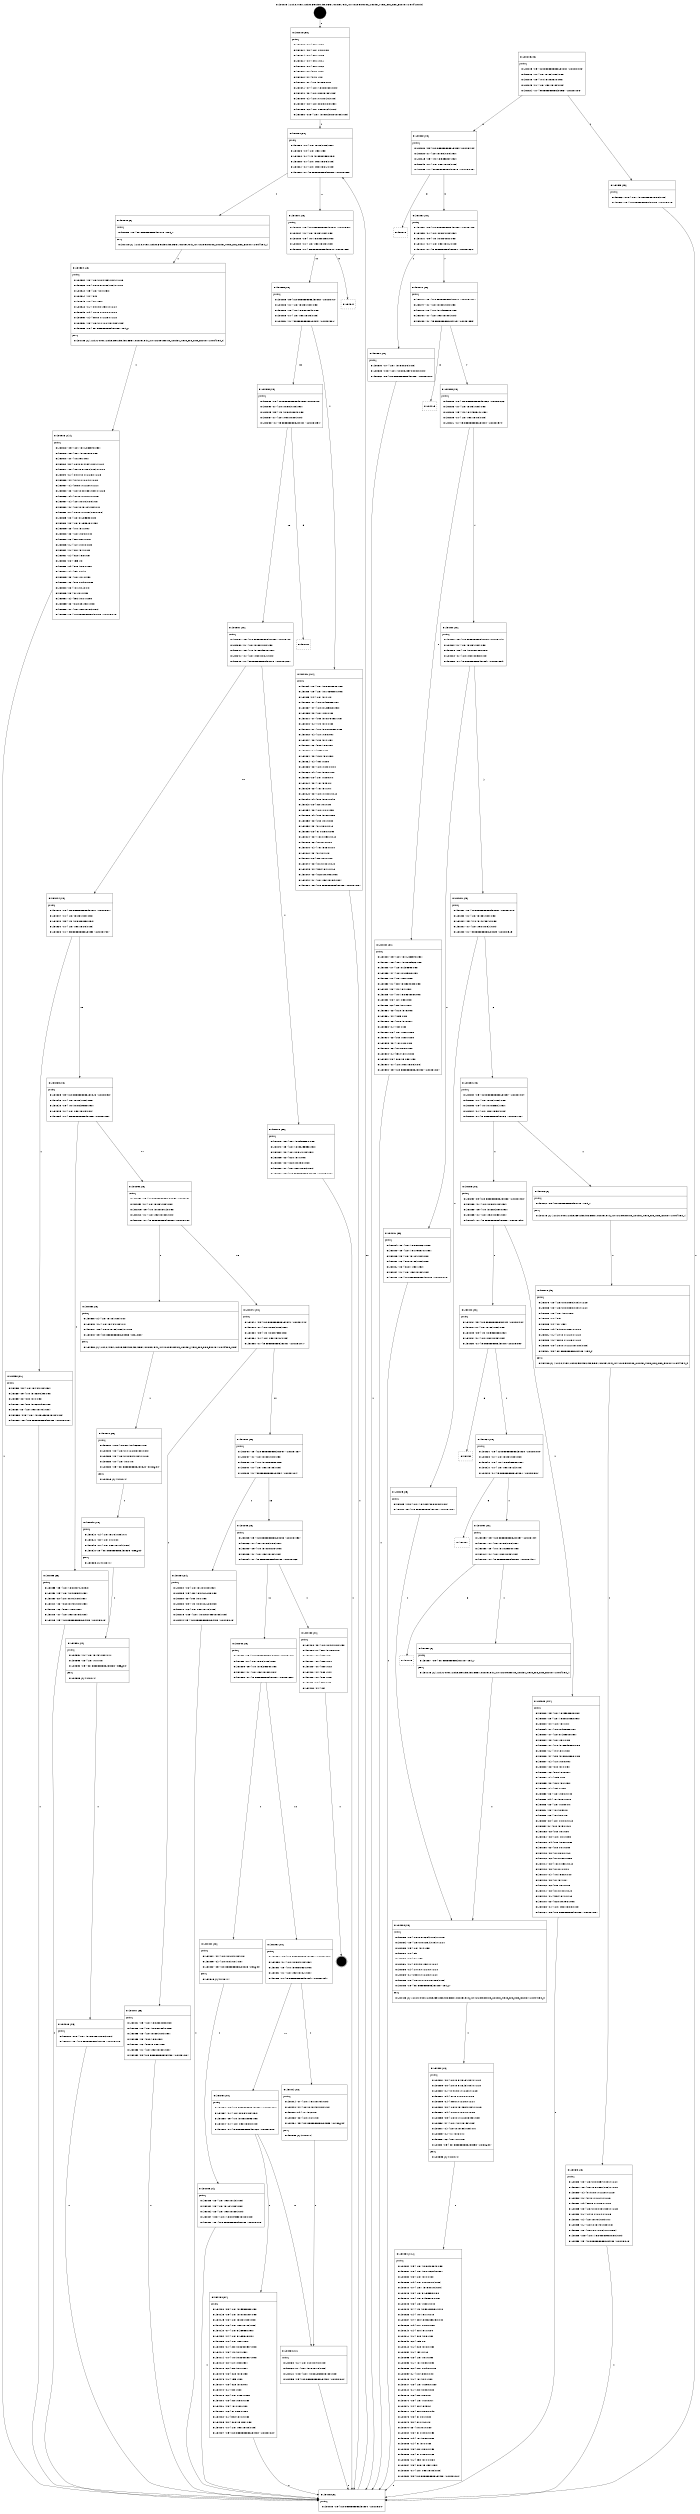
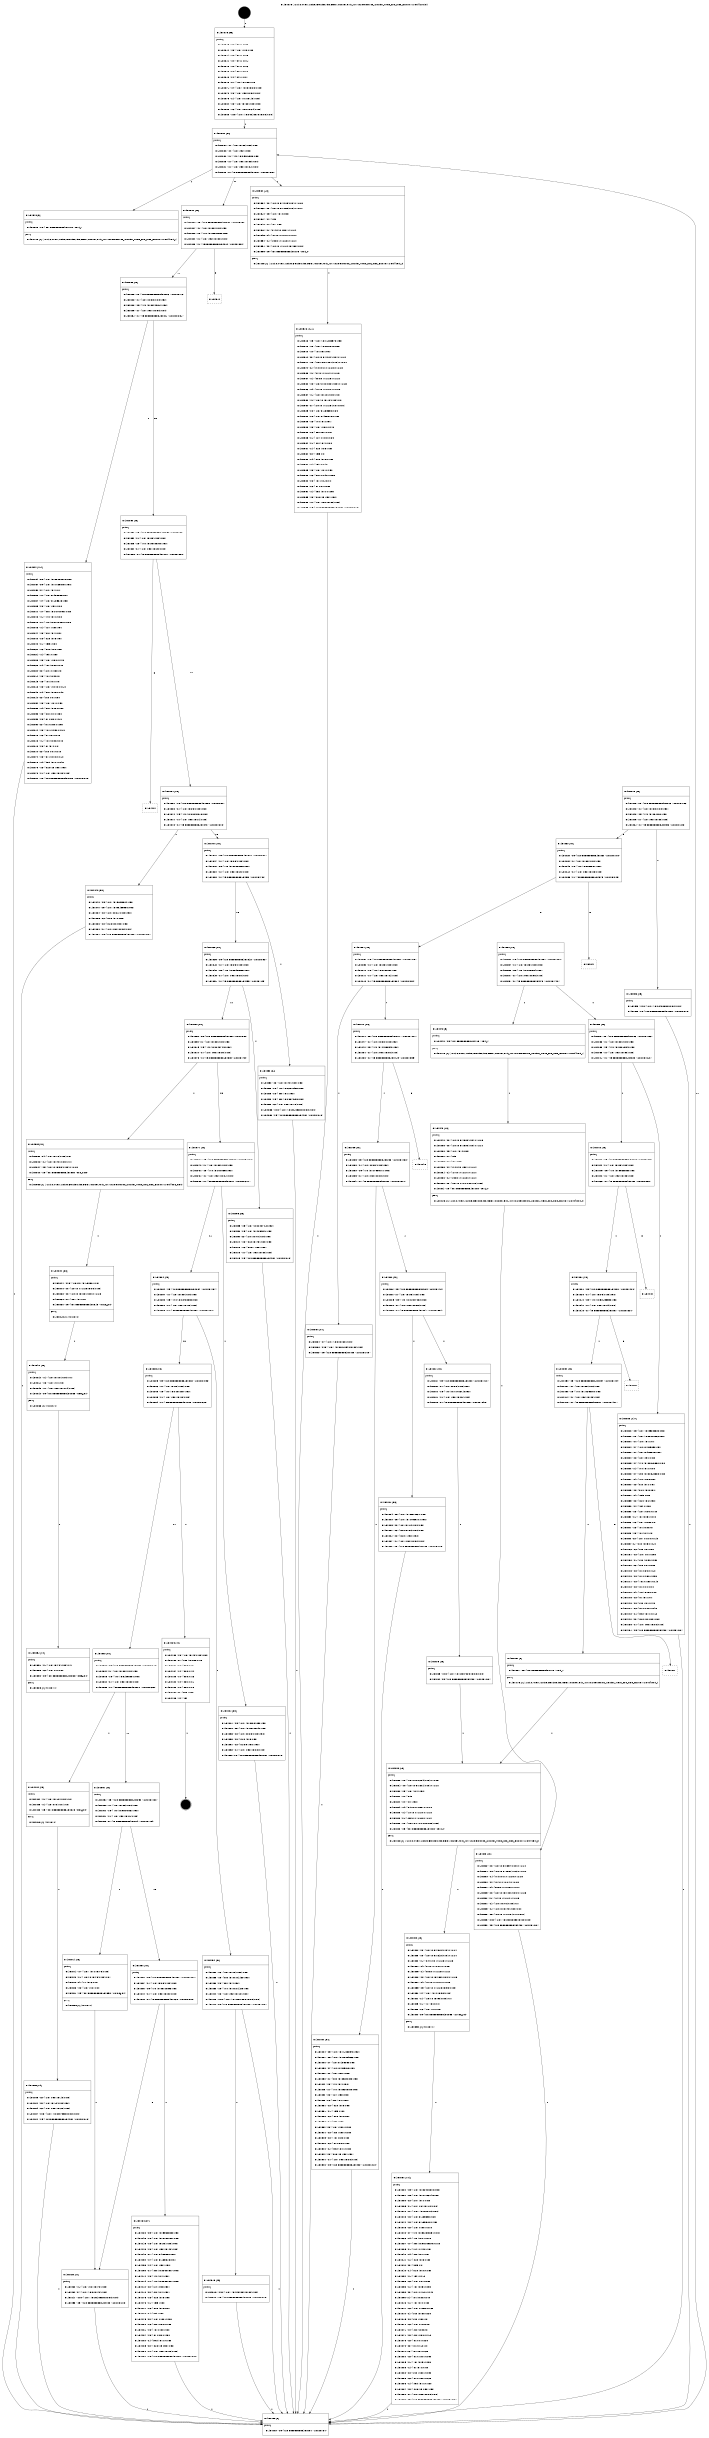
(178, 256) -> (276, 181)
(489, 1006) -> none
(94, 1850) -> (236, 2142)
